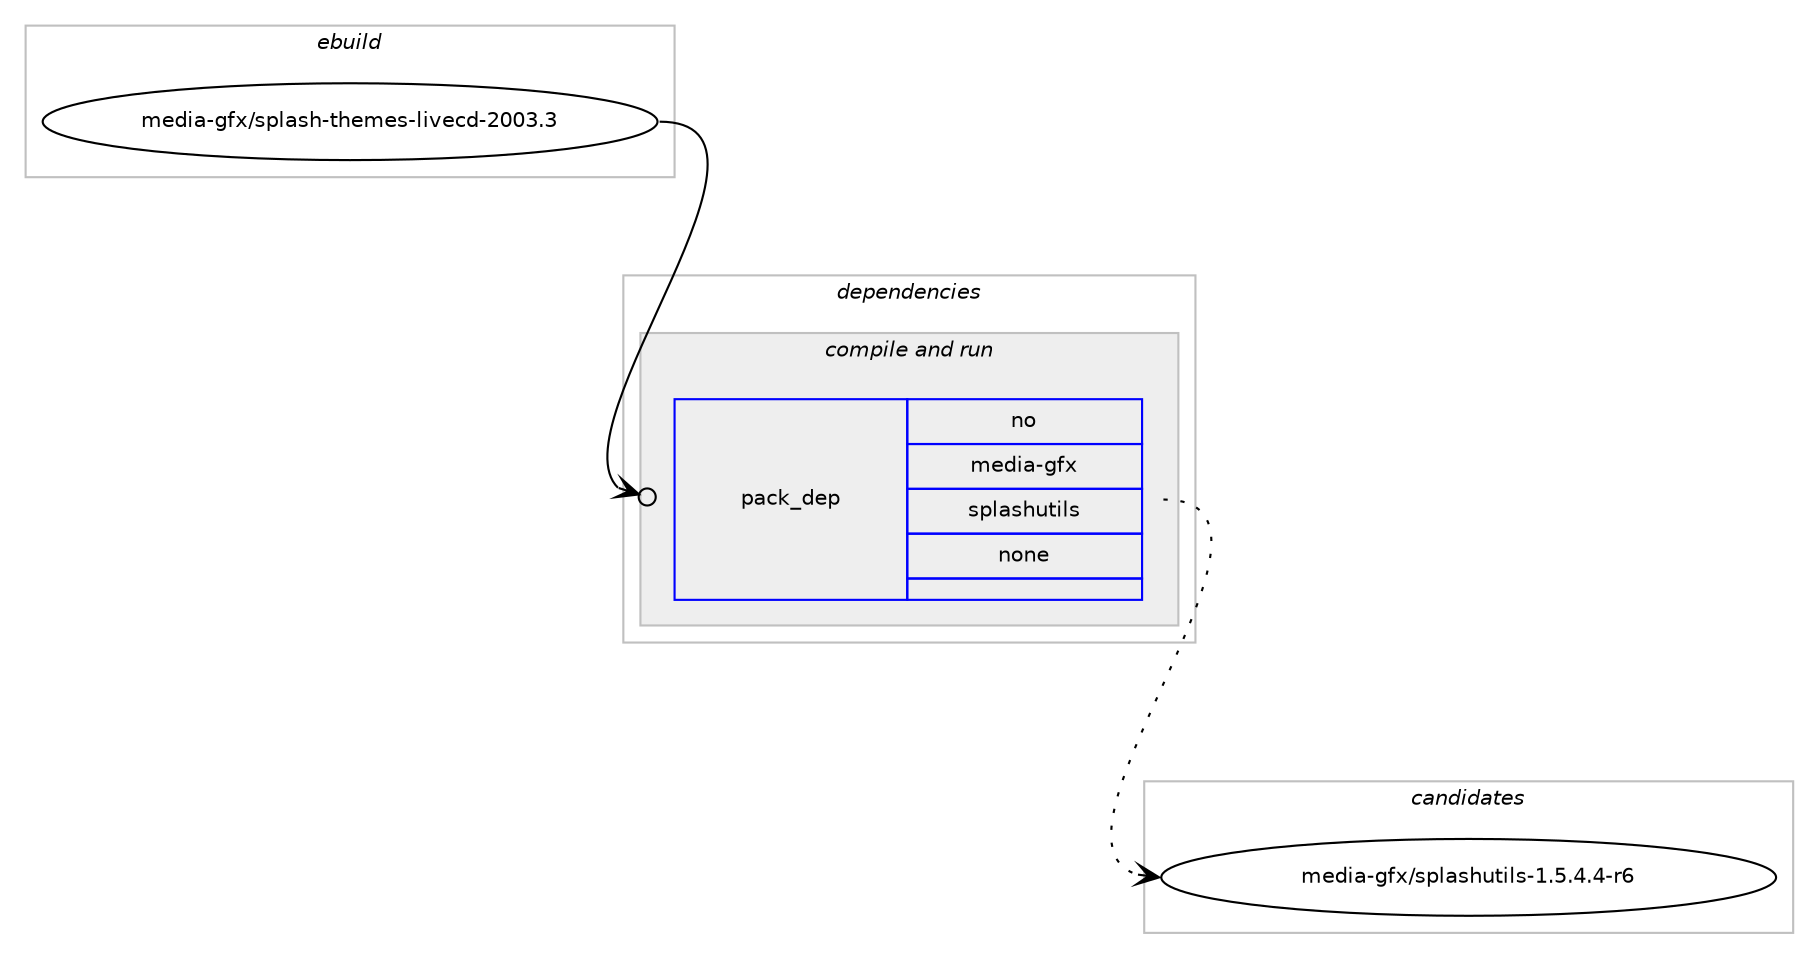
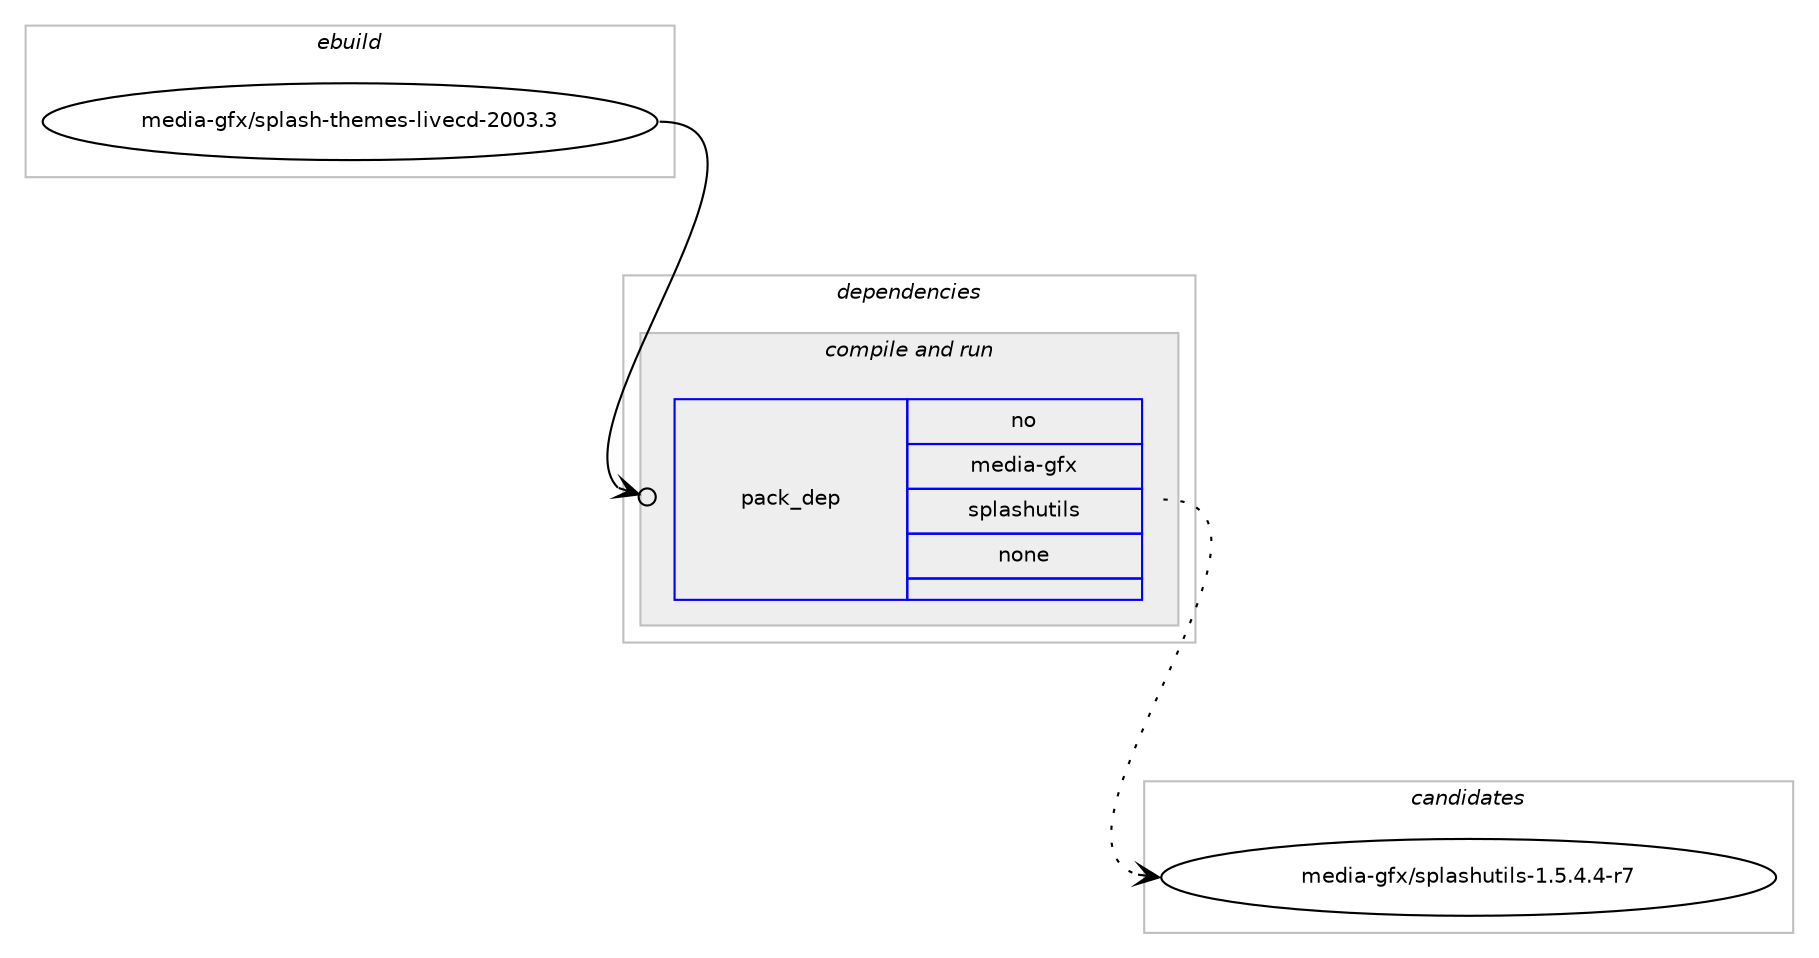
(1469, 877) -> (1469, 877)
